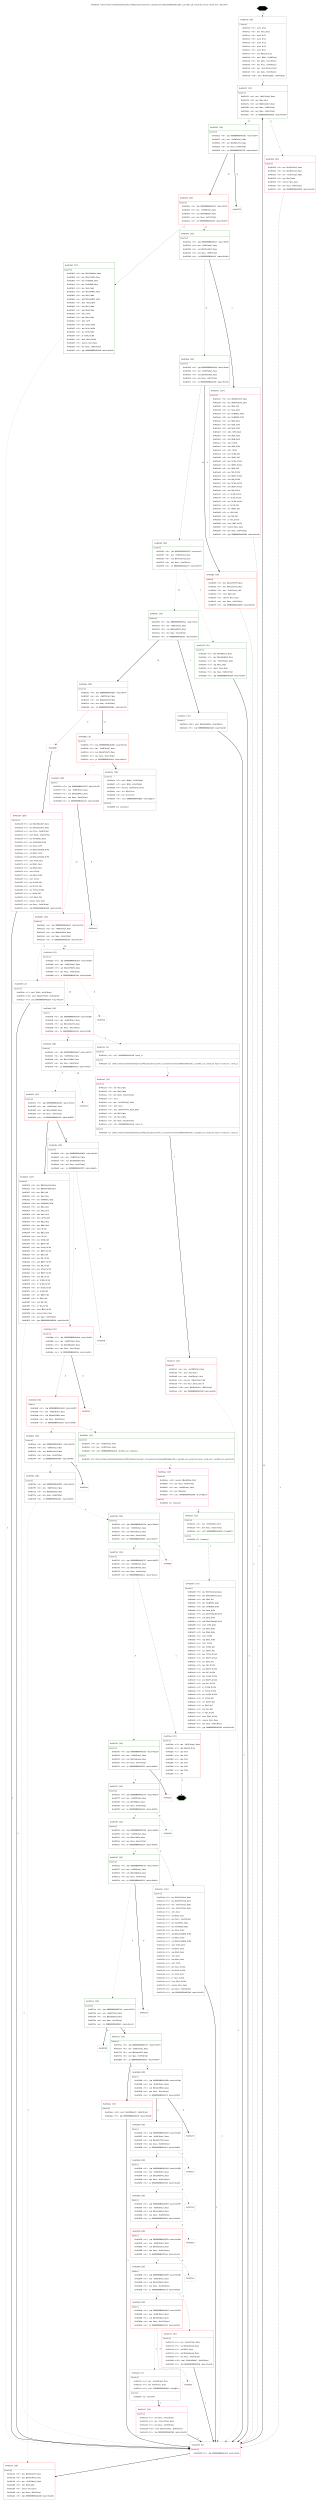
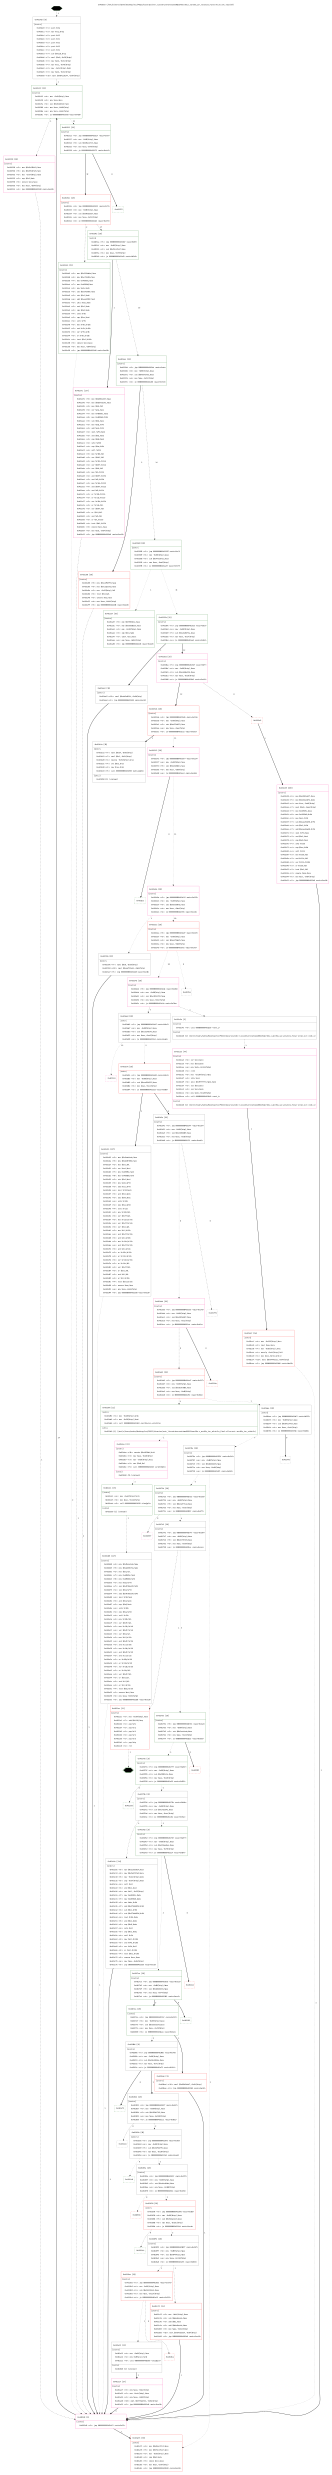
(247, 1560) -> none
